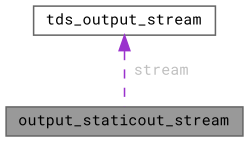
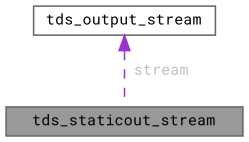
(125, 121) -> (125, 121)
